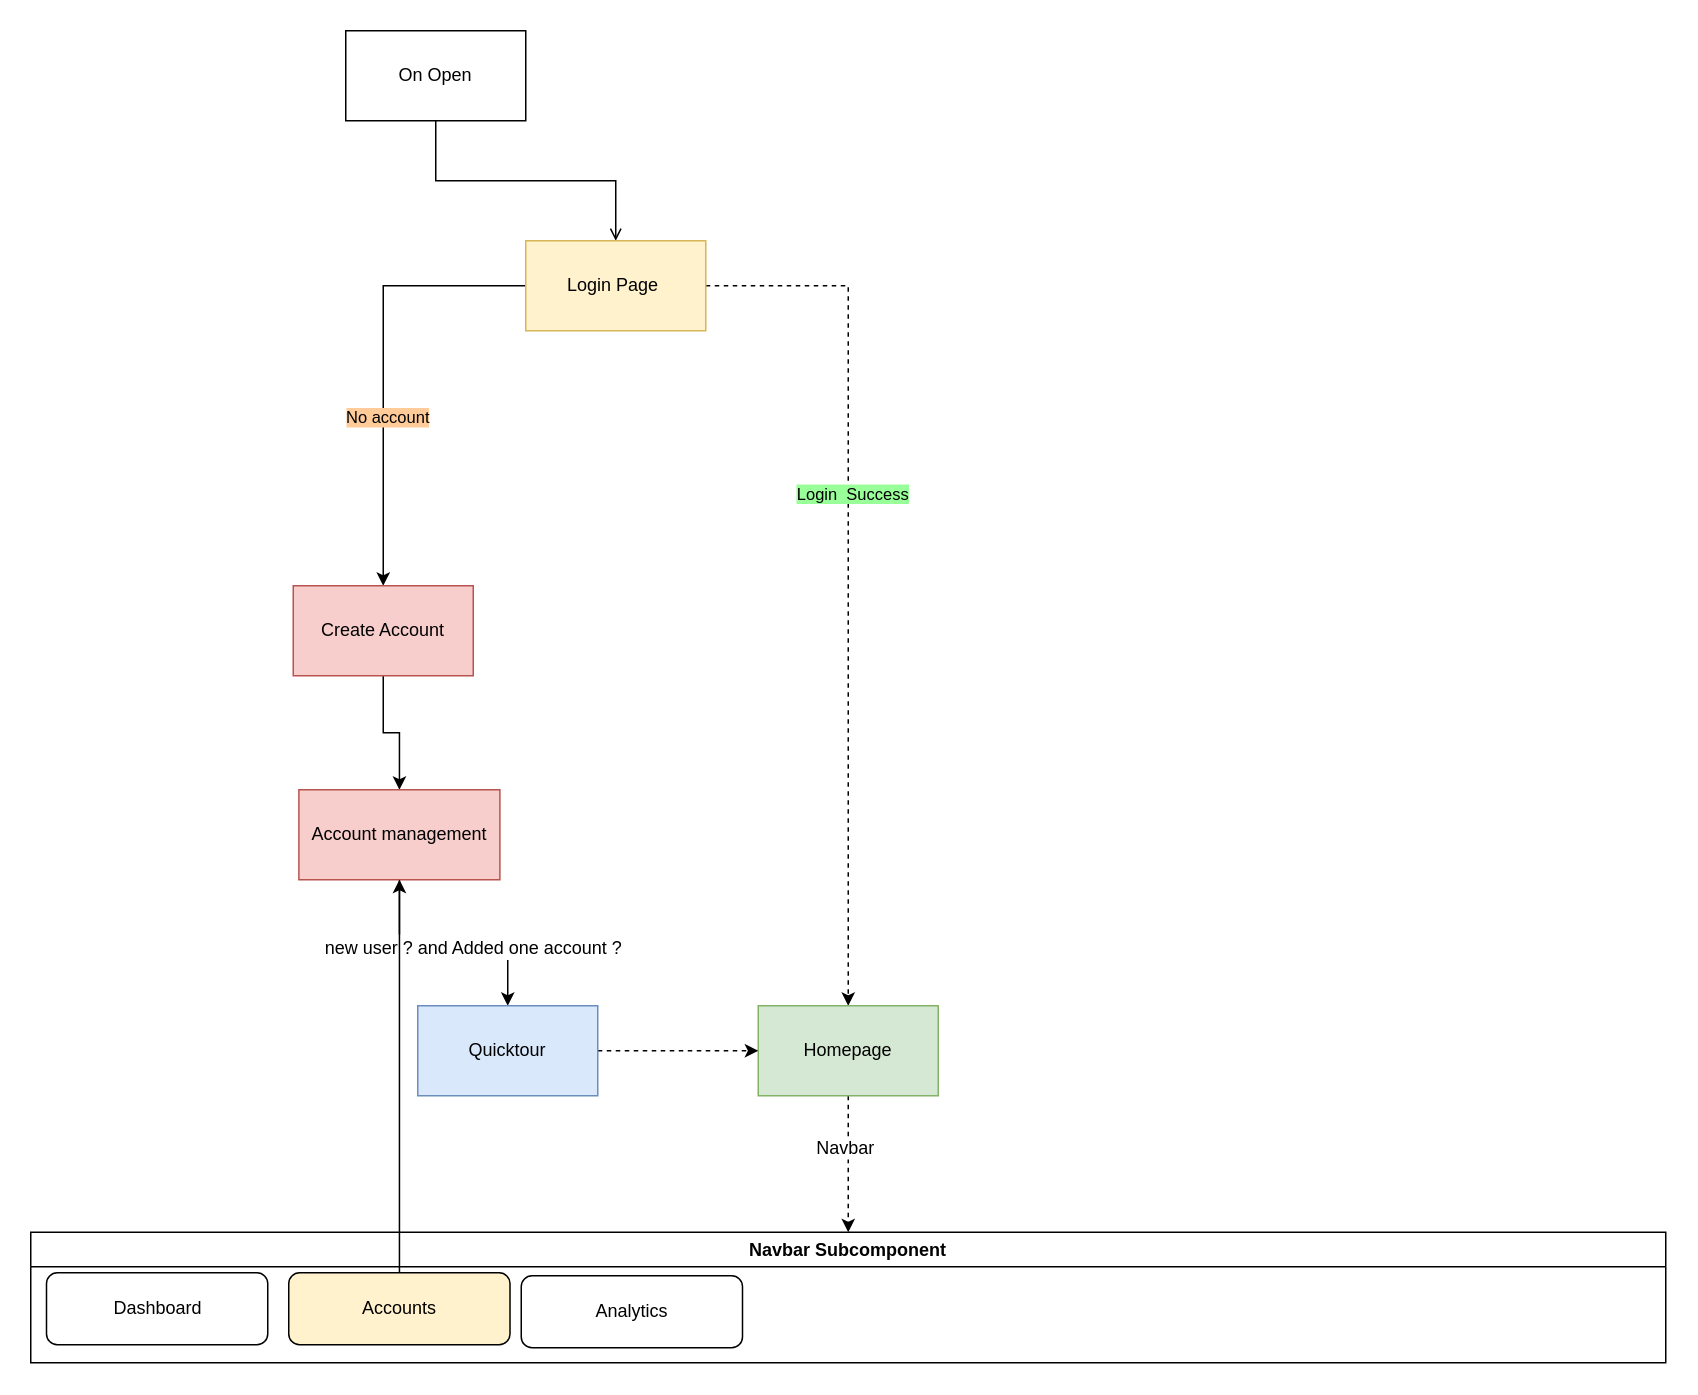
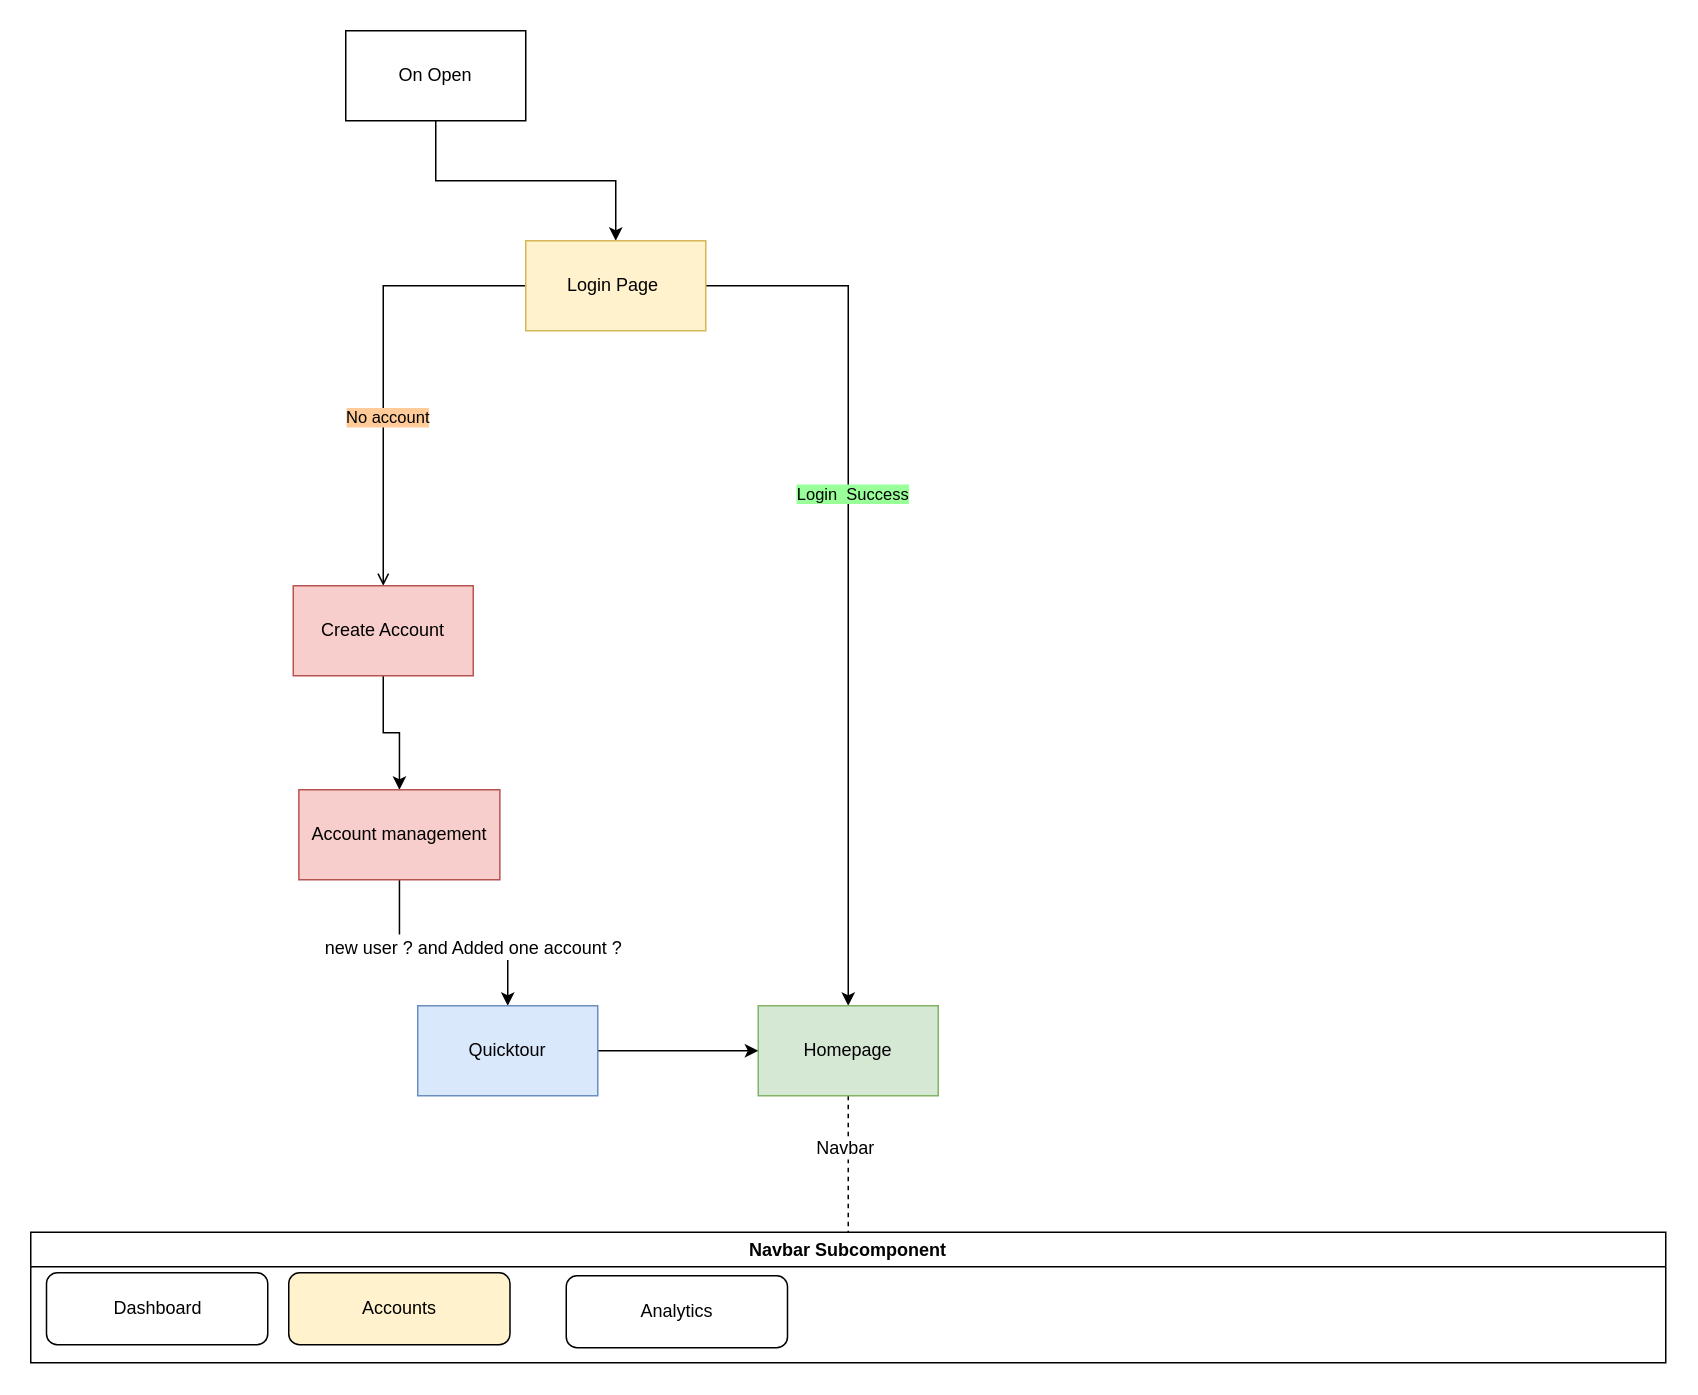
(616, 231) -> (616, 229)
(383, 574) -> (383, 576)
(848, 751) -> (848, 751)
(674, 1051) -> (674, 1051)
(399, 1109) -> none
(848, 1221) -> (848, 1225)
(632, 1312) -> (677, 1312)
